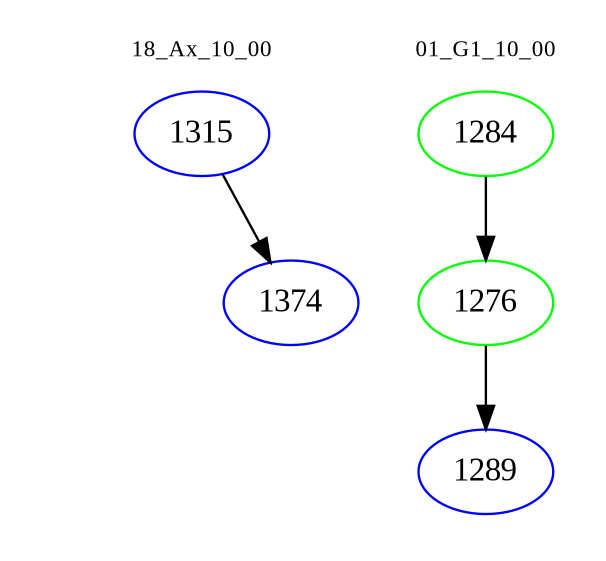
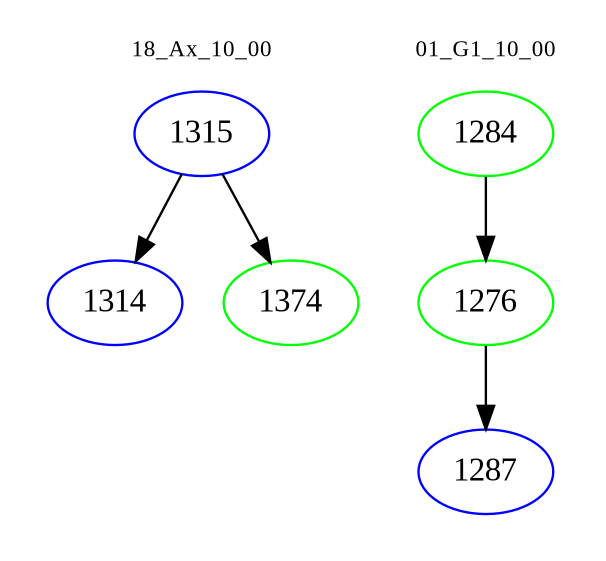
none -> (115, 303)
(291, 303) -> (291, 303)
(486, 472) -> (486, 472)
